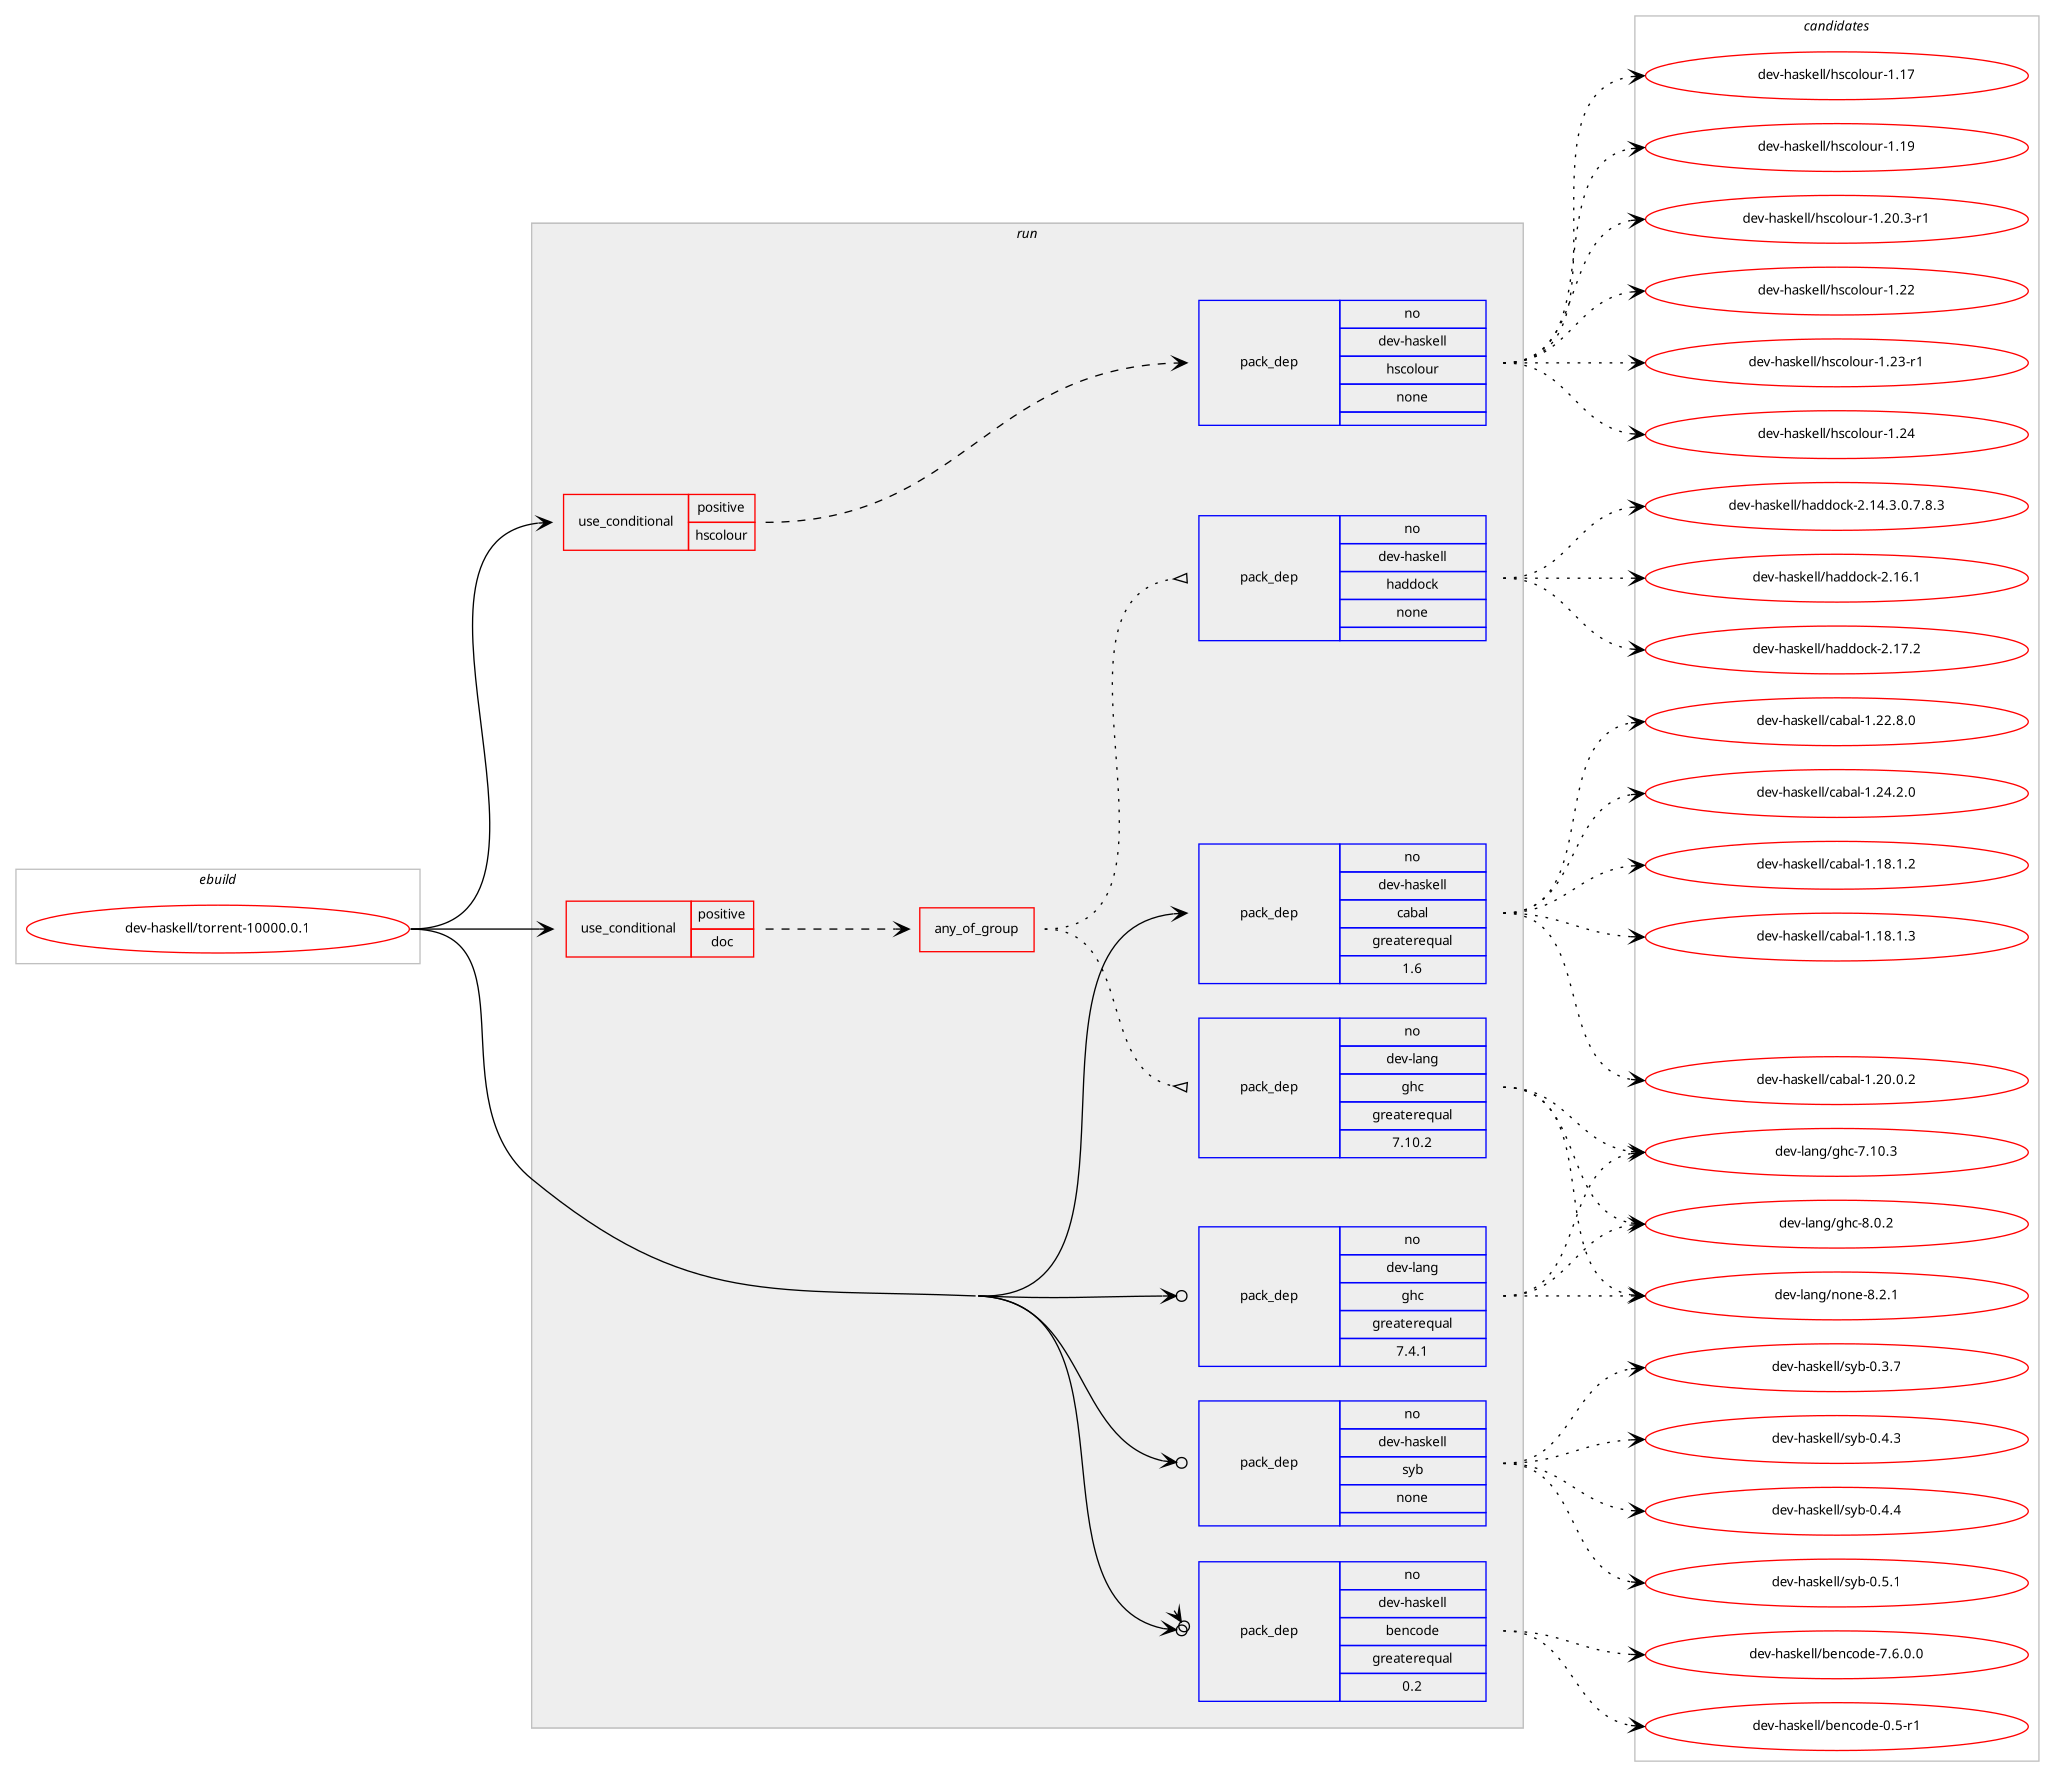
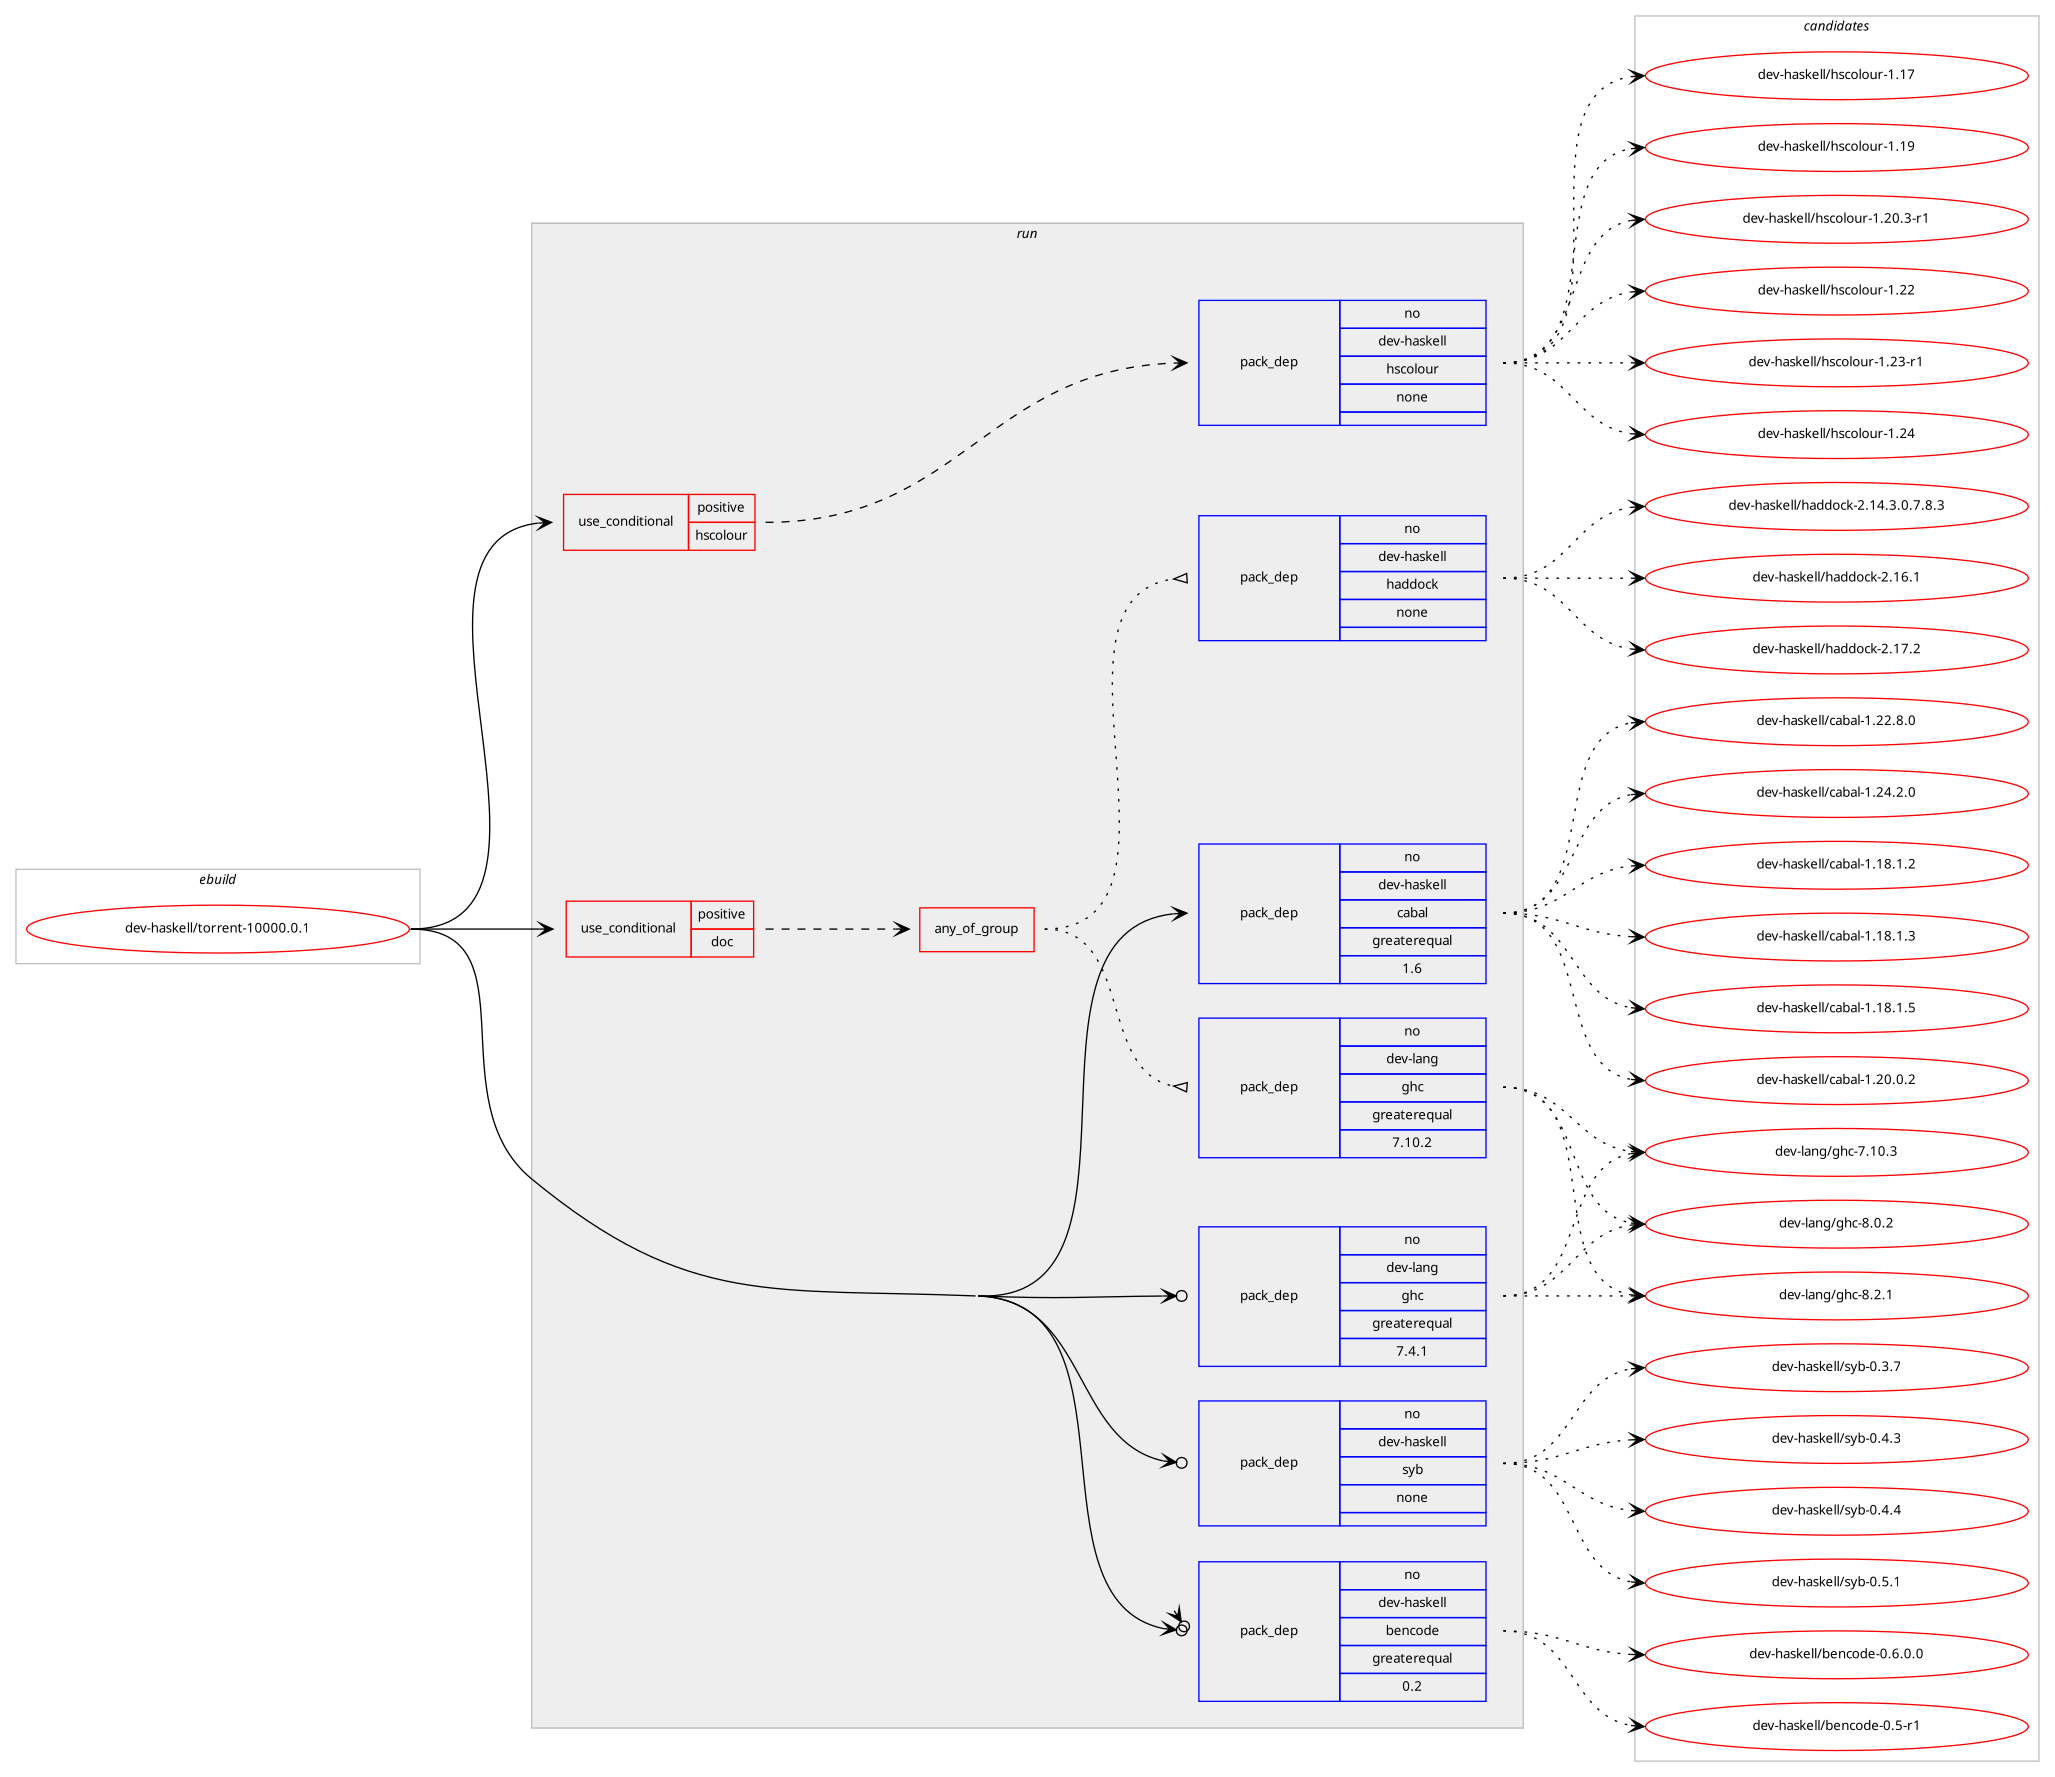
none -> (1837, 1009)
(1837, 1296) -> (1837, 1296)
(1837, 1655) -> (1837, 1655)
